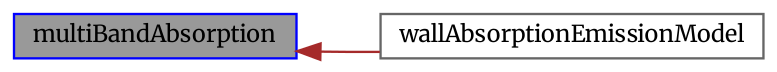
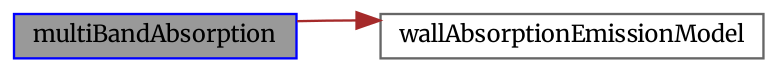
(350, 52) -> (327, 21)
